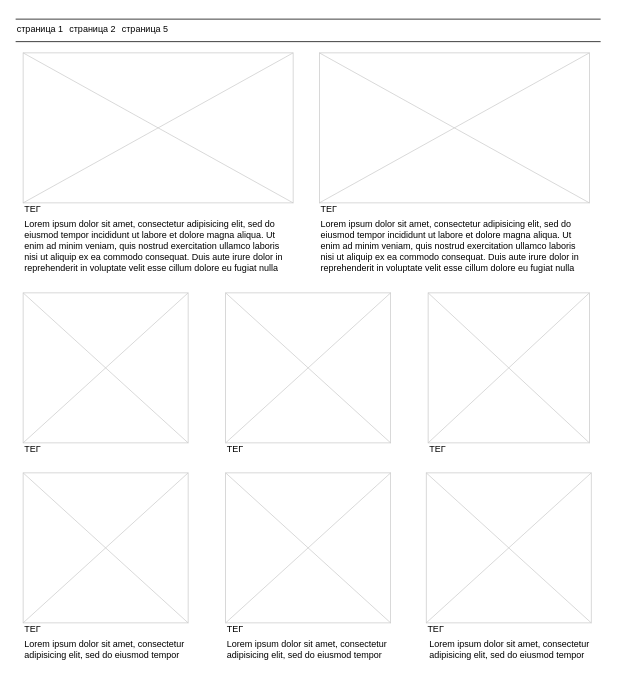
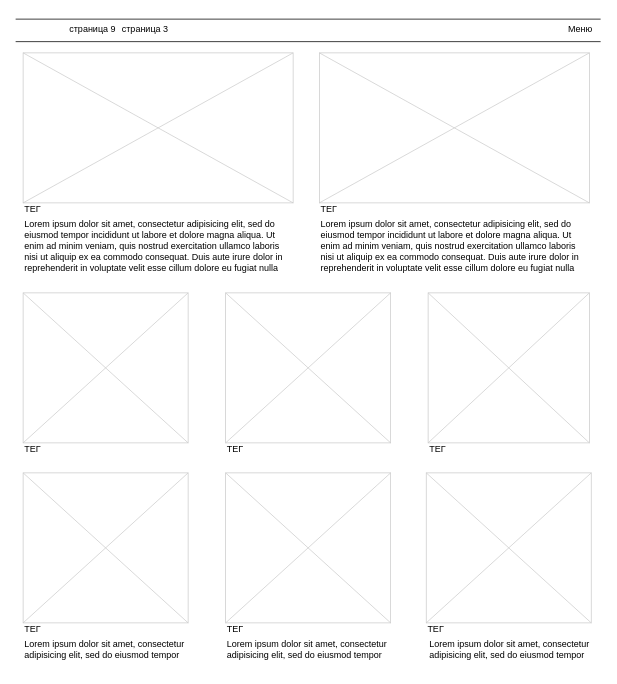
(93, 29) -> (93, 29)
(146, 29) -> (146, 29)
(42, 30) -> none
none -> (578, 30)
